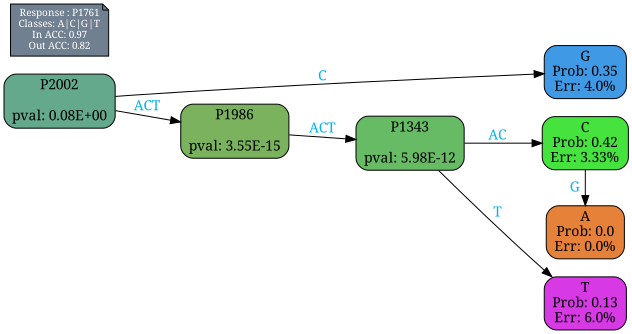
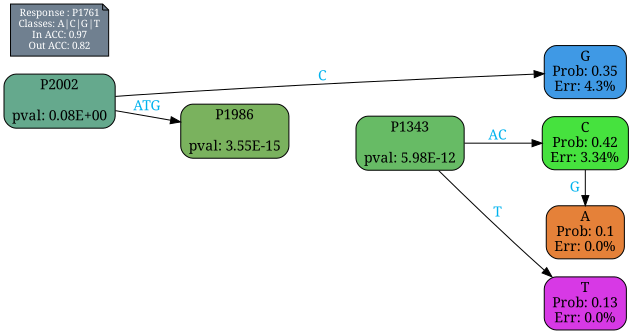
(585, 72) -> (585, 72)
(147, 107) -> (147, 107)
(317, 137) -> none
(585, 143) -> (585, 143)
(585, 232) -> (585, 232)
(585, 303) -> (585, 303)
